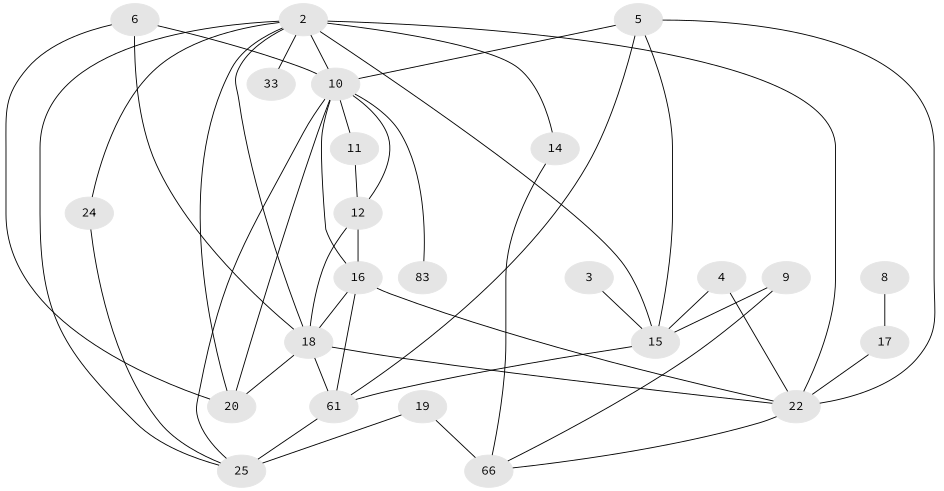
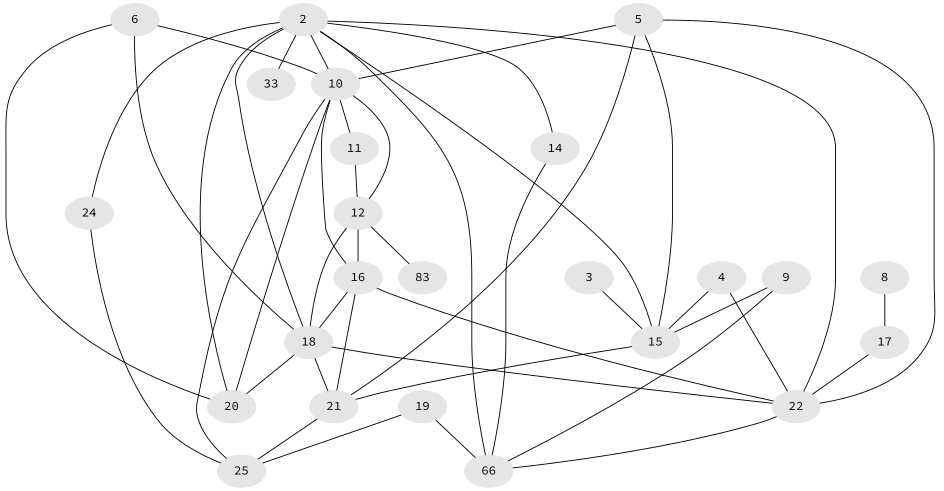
(414, 166) -> (390, 245)
(40, 200) -> (467, 215)
(334, 407) -> (334, 407)
